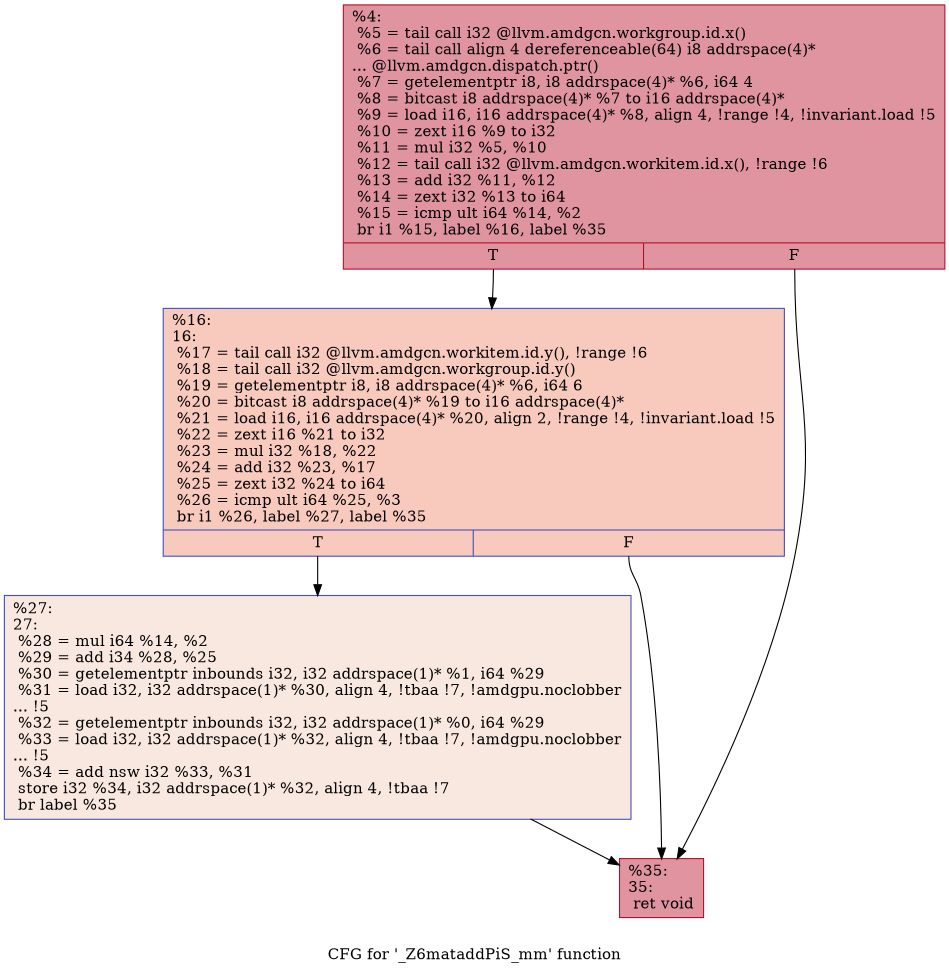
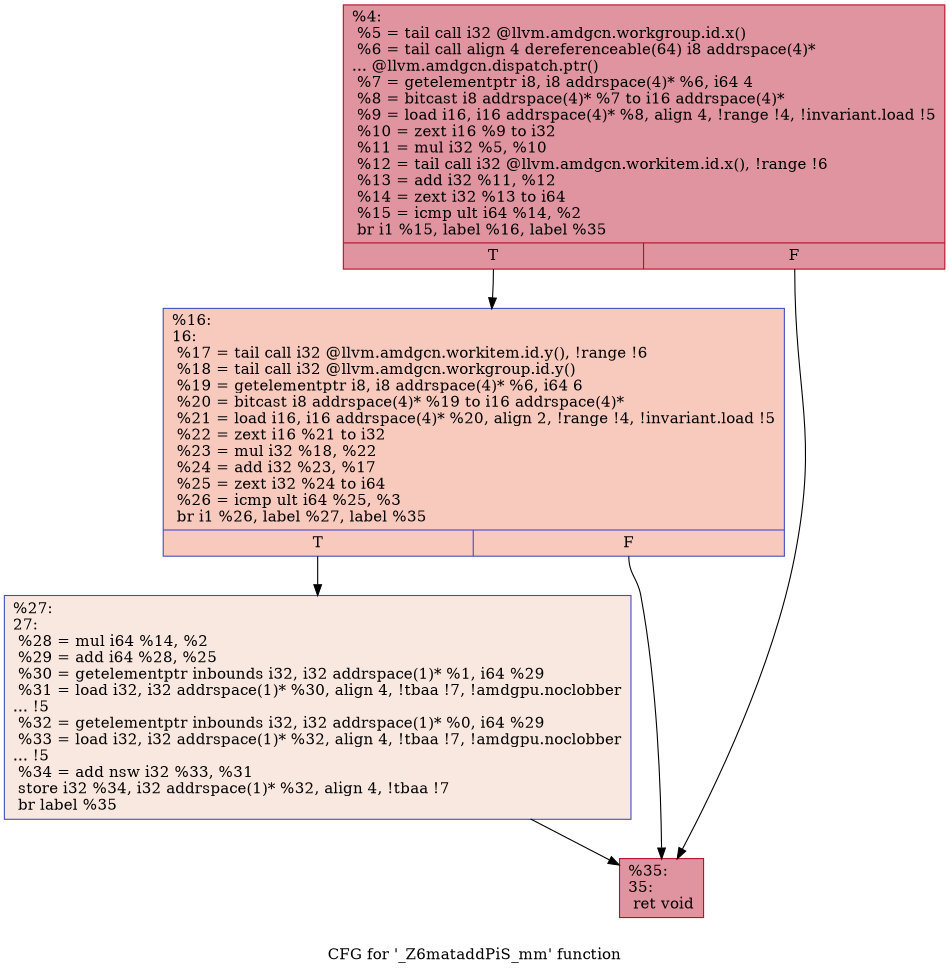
(115, 658) -> (115, 658)
